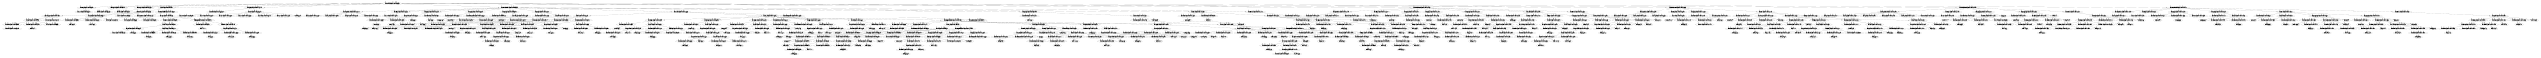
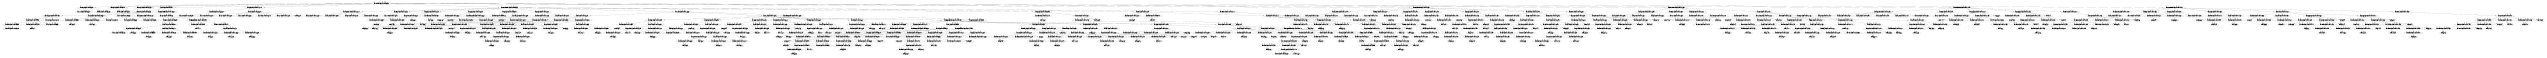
none -> (2500, 25)
